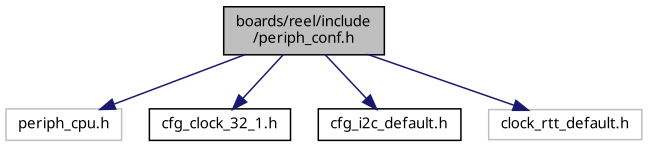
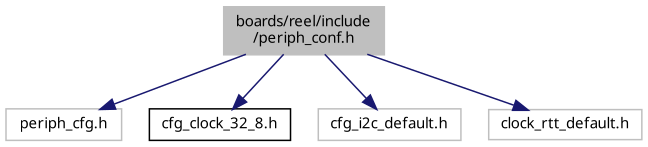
(304, 31) -> (304, 31)
(64, 125) -> (64, 125)
(220, 125) -> (220, 125)
(390, 125) -> (390, 125)
